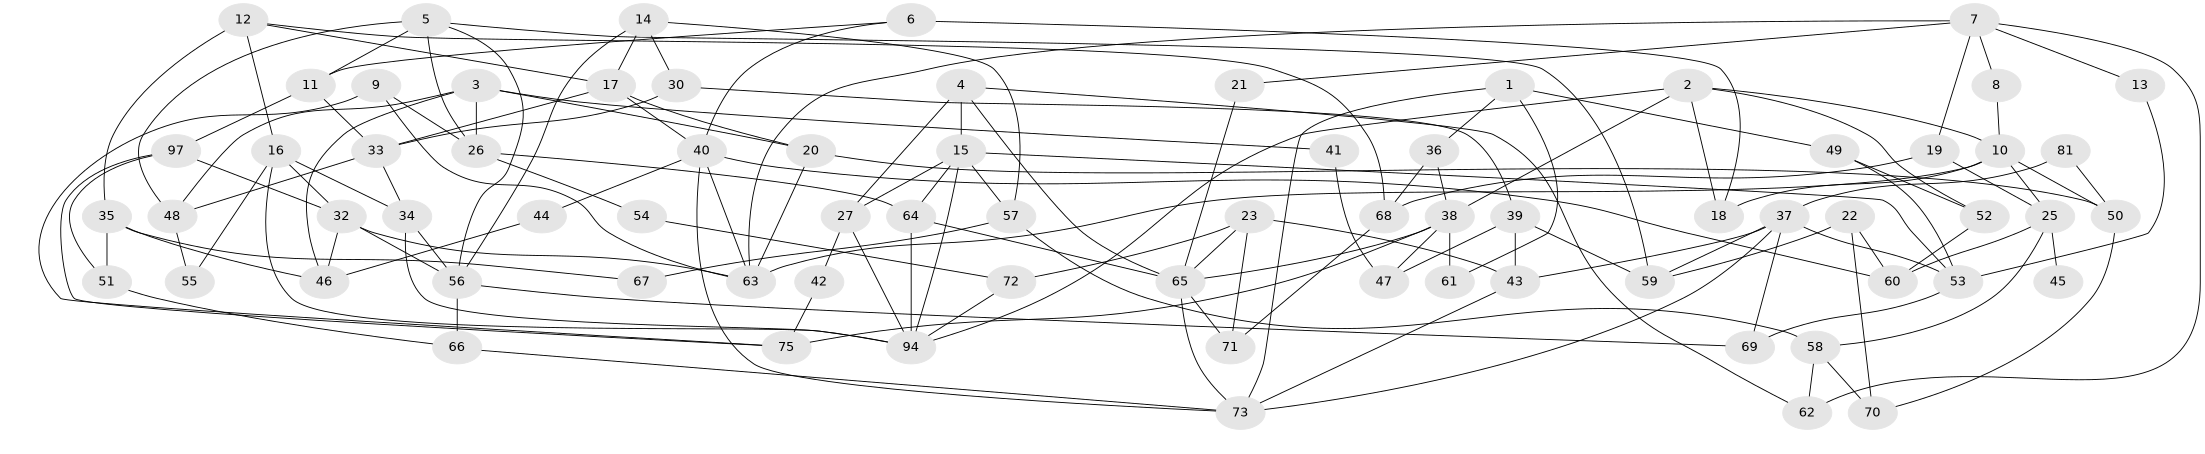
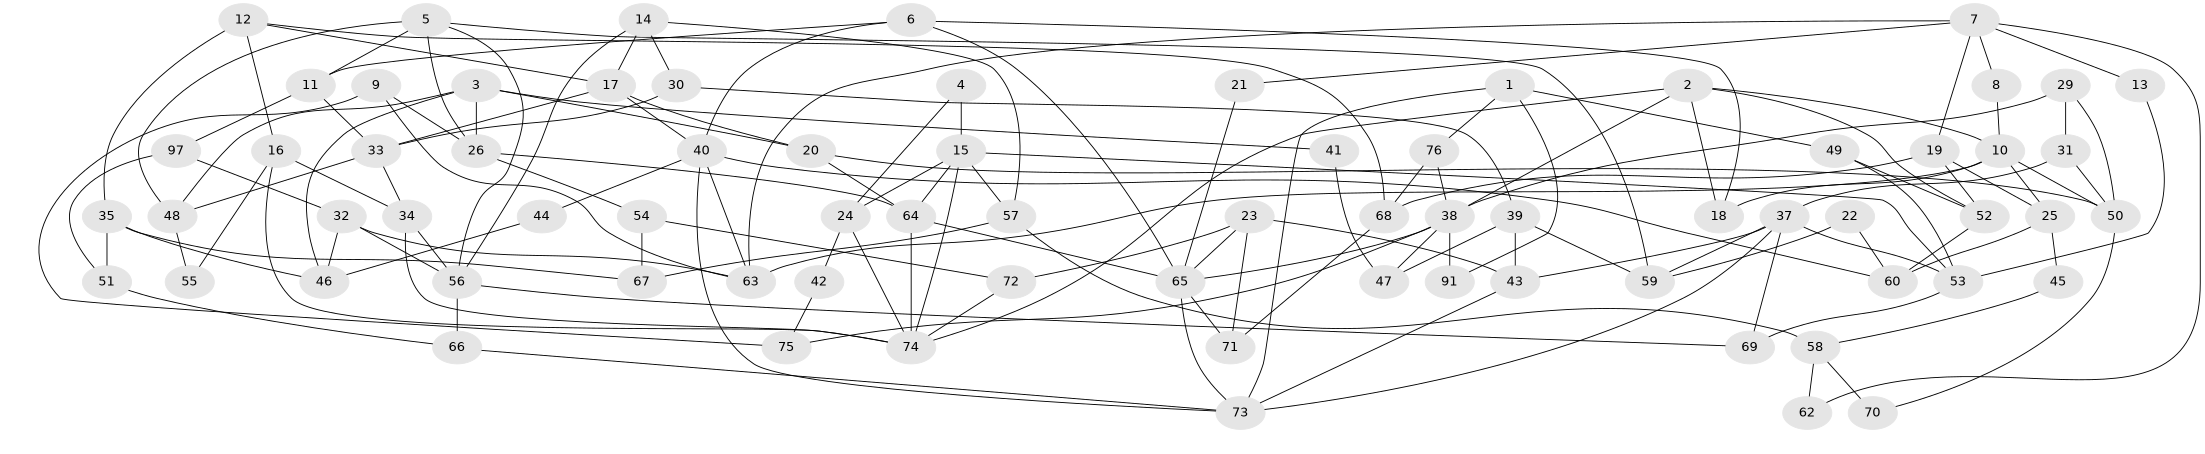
none -> (2066, 86)
(1489, 134) -> none
(1434, 151) -> (1434, 151)
(2066, 151) -> (2066, 151)
none -> (1962, 187)
(314, 188) -> none
(1053, 202) -> (1074, 124)
(781, 216) -> (861, 184)
(846, 217) -> (846, 217)
none -> (642, 243)
(1450, 282) -> (1450, 282)
(1860, 307) -> none
(1958, 316) -> (1940, 321)
(317, 320) -> none
(911, 348) -> (911, 348)
